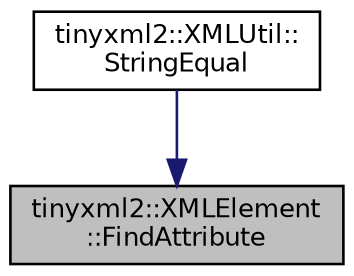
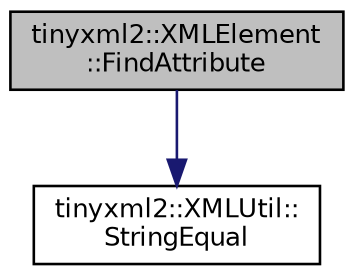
(177, 125) -> (177, 125)
